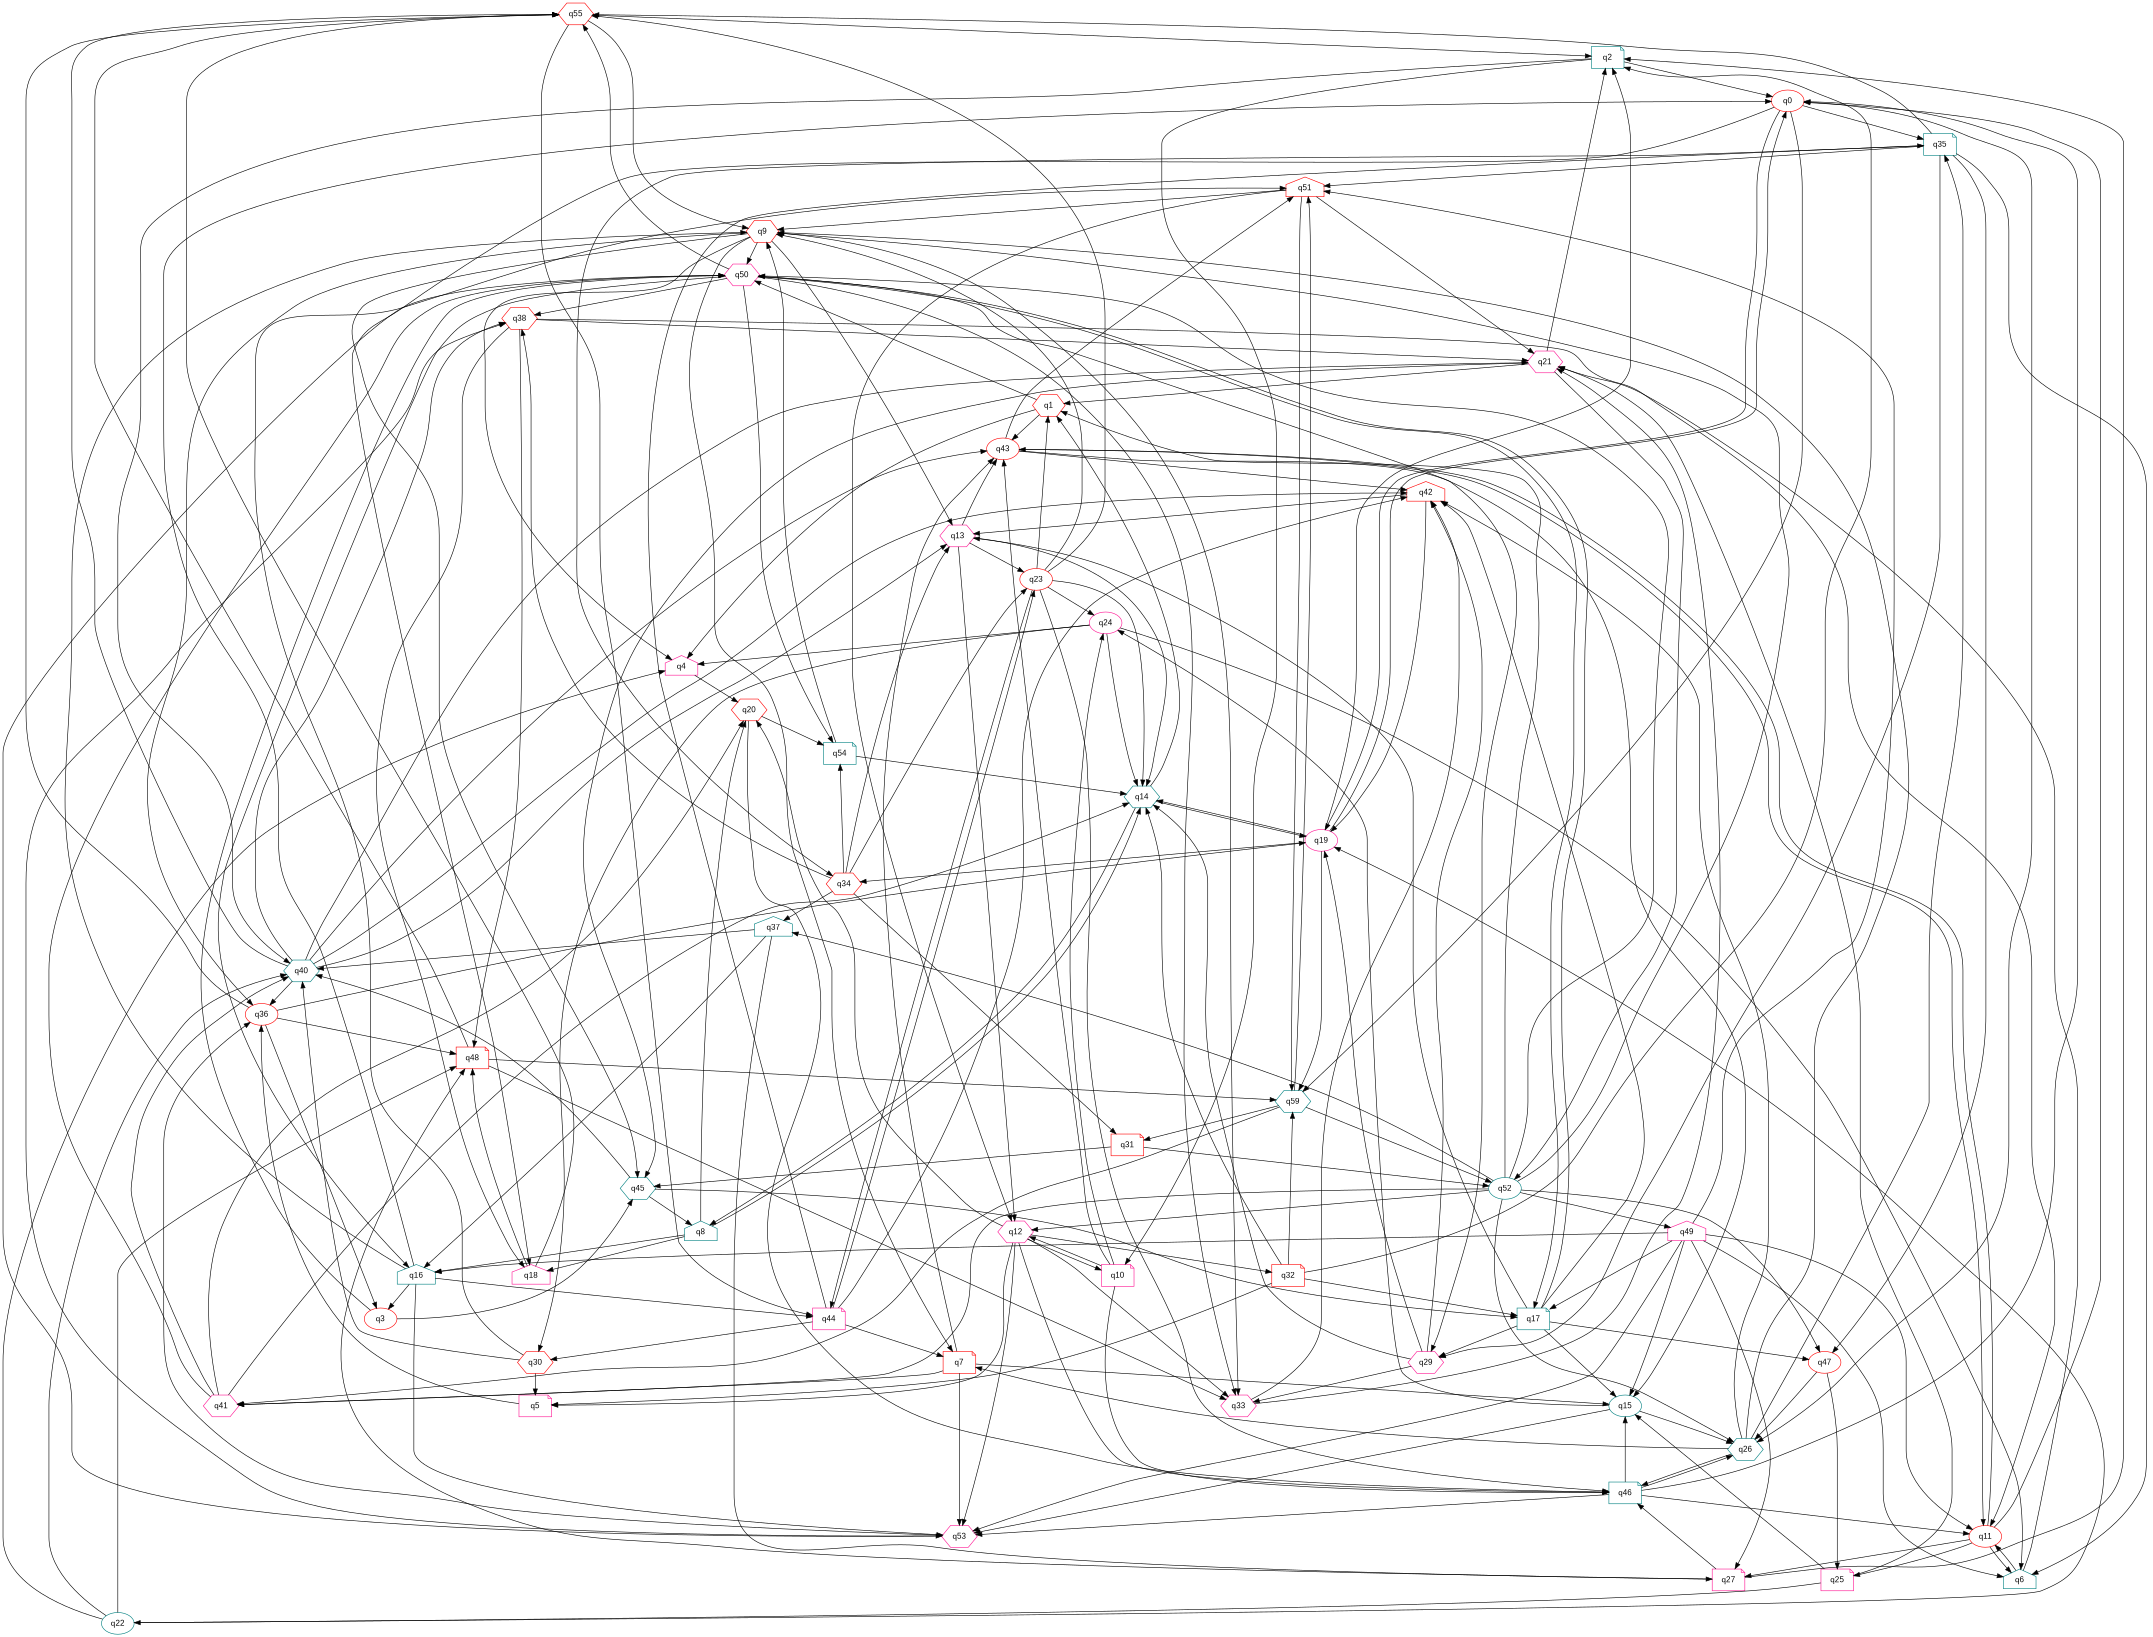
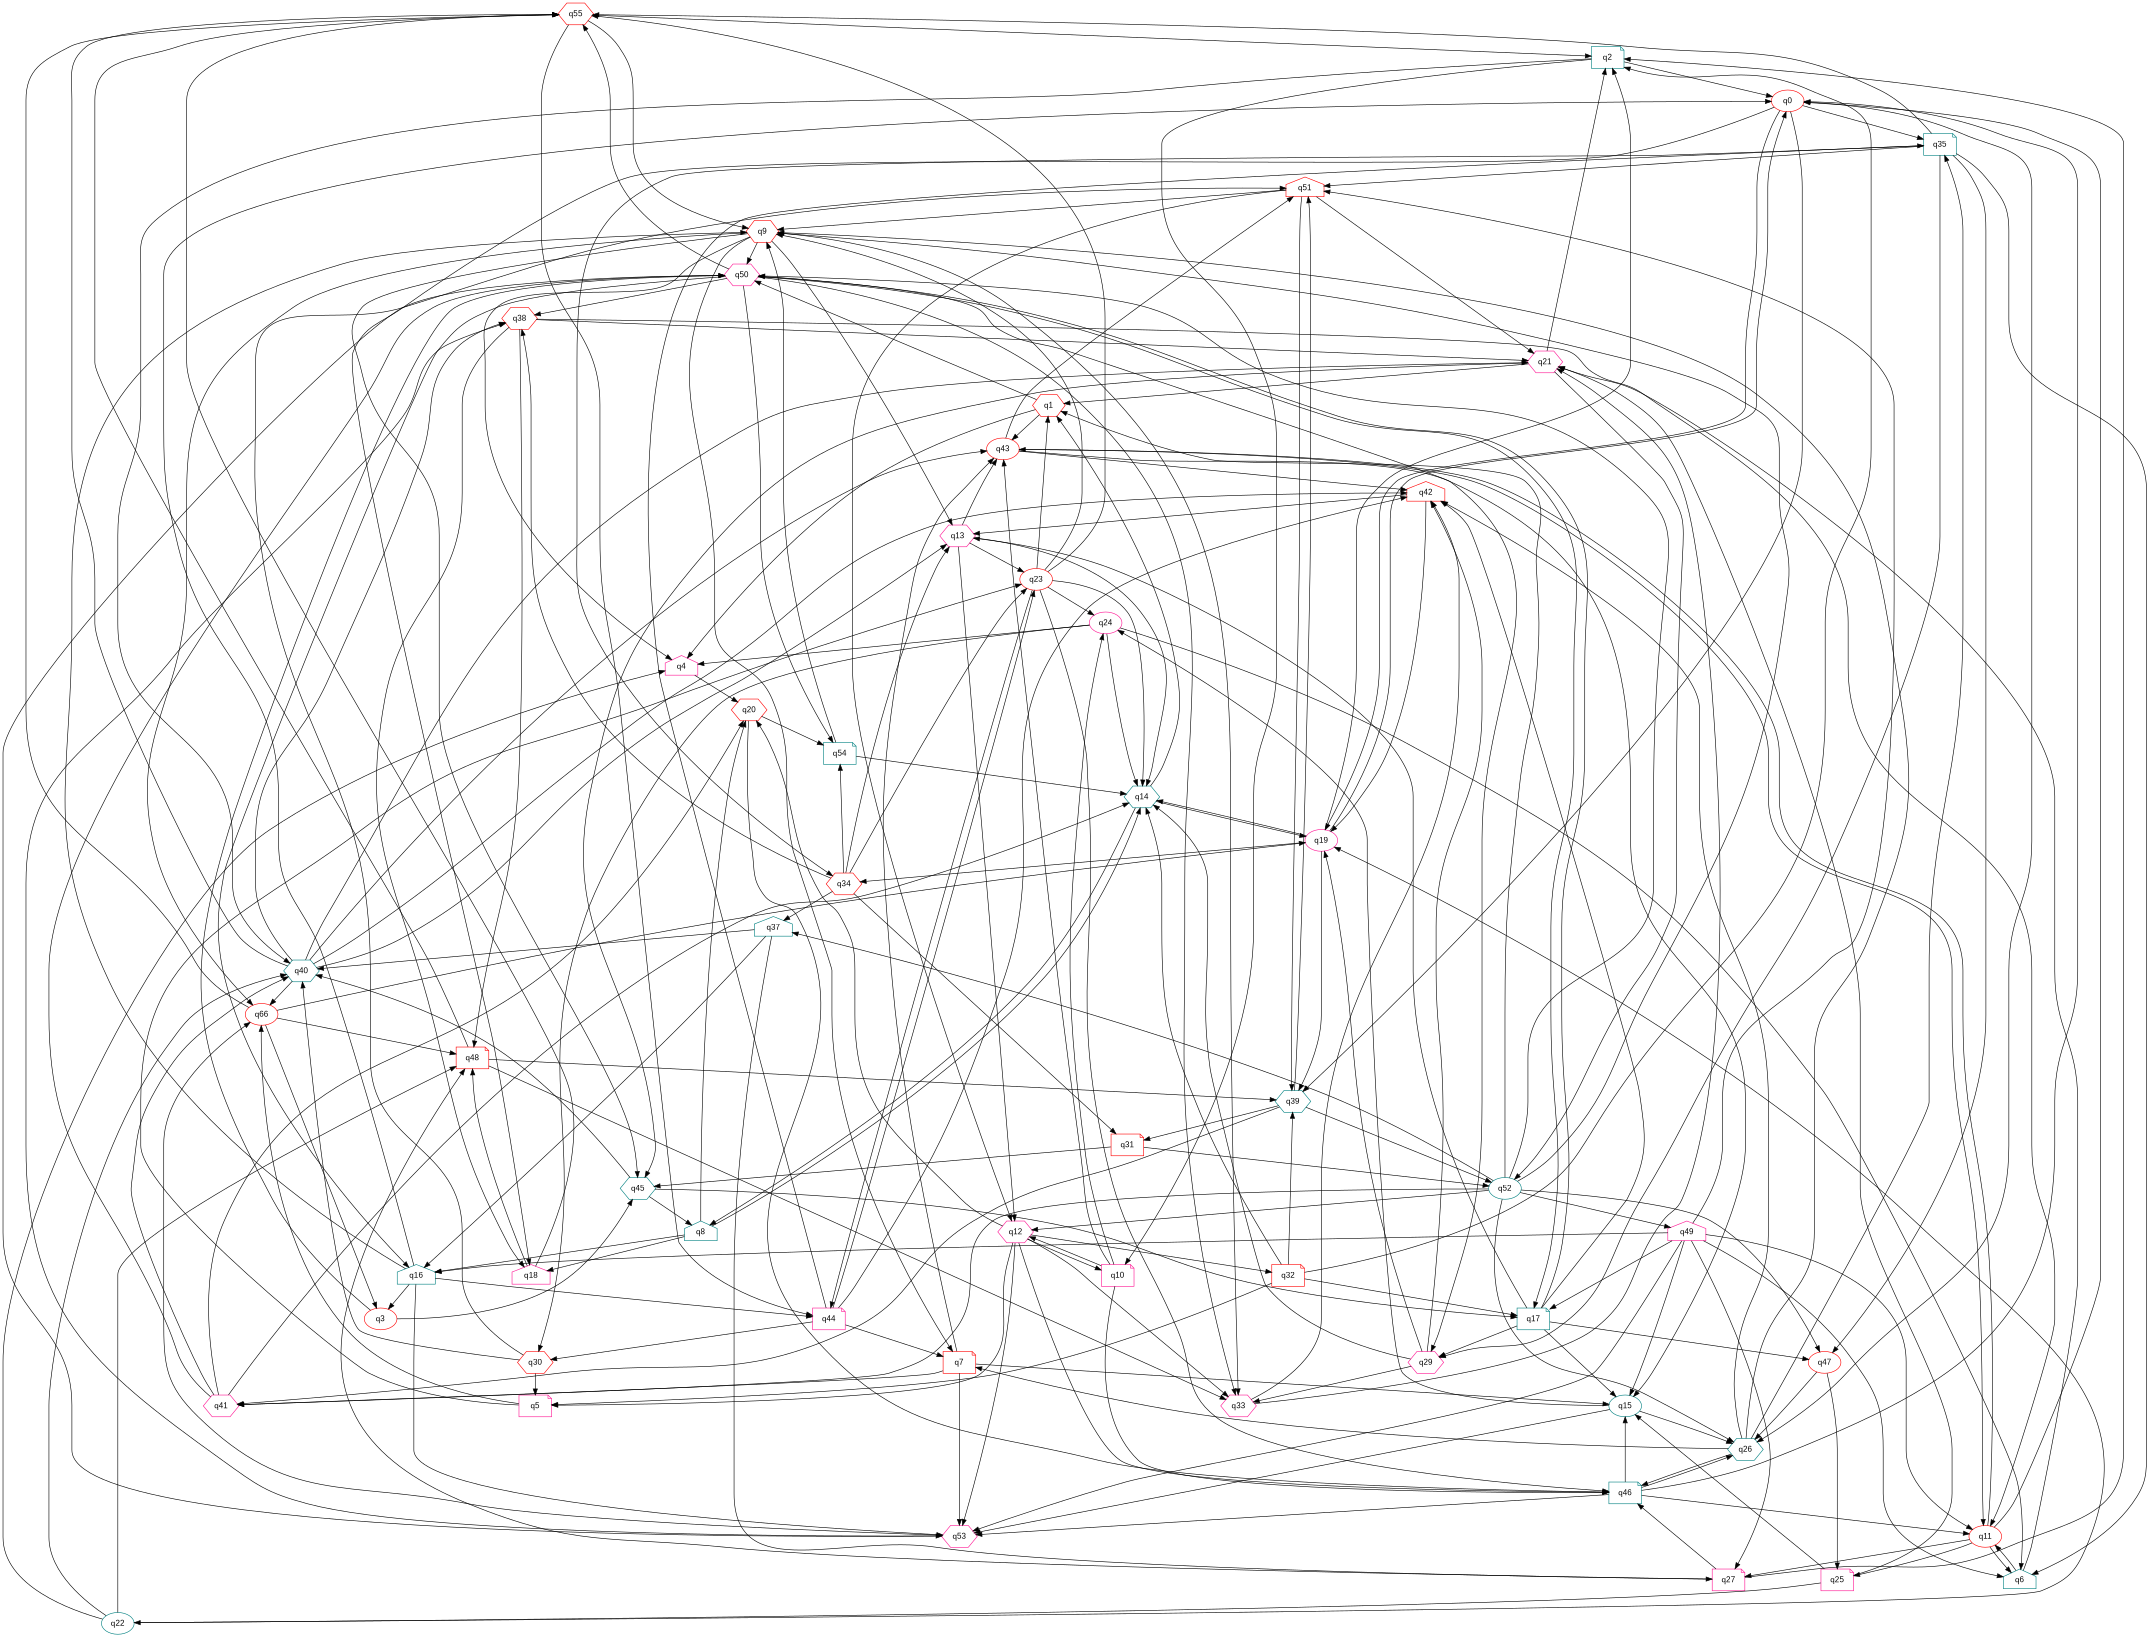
none -> (282, 885)
(262, 1014) -> (262, 1014)
(1293, 1101) -> (1293, 1101)
